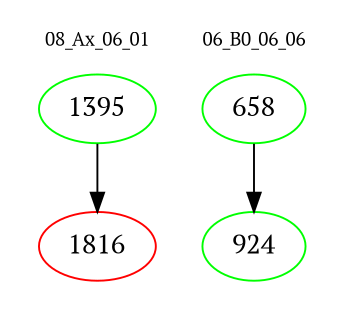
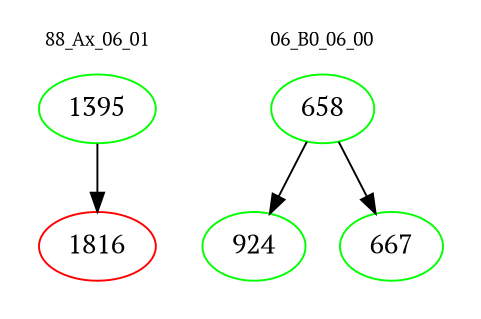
(97, 41) -> (97, 41)
(255, 41) -> (323, 41)
none -> (391, 246)
